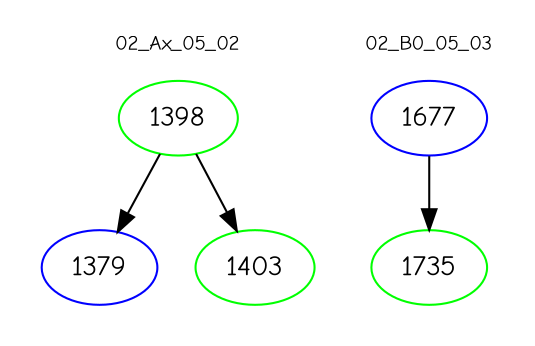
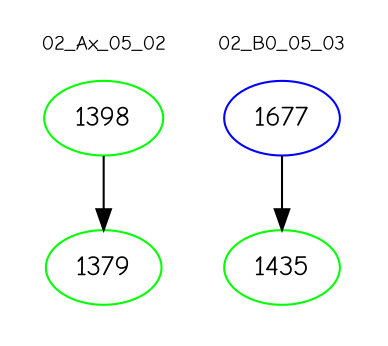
(100, 267) -> (104, 267)
(255, 267) -> none
(429, 267) -> (282, 267)
